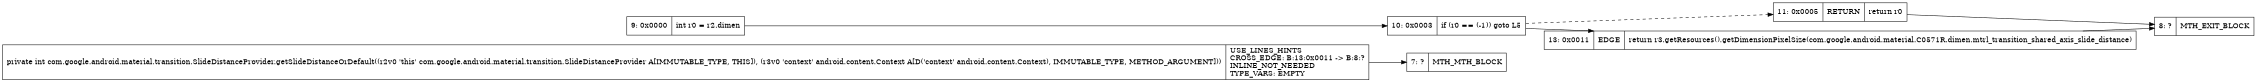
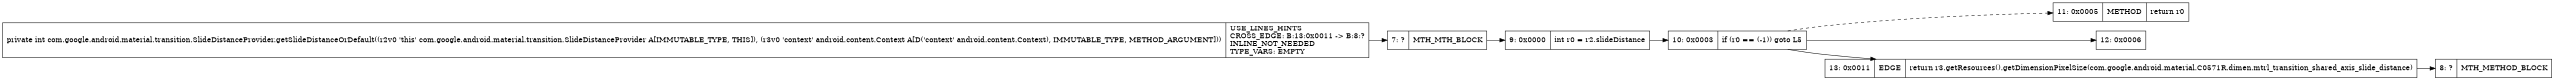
(1844, 12) -> (2125, 12)
(2028, 19) -> none
(708, 26) -> (1600, 40)
(2215, 26) -> (2504, 68)
none -> (1493, 40)
none -> (2121, 40)
